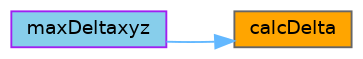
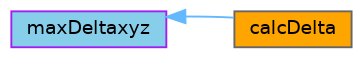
(191, 42) -> (210, 17)
